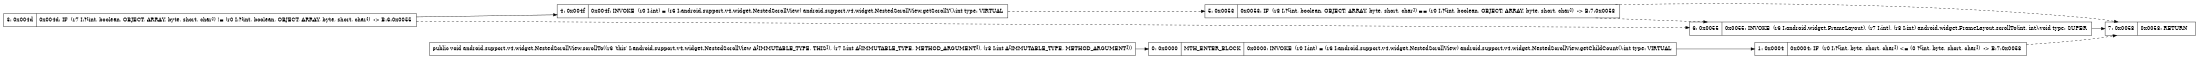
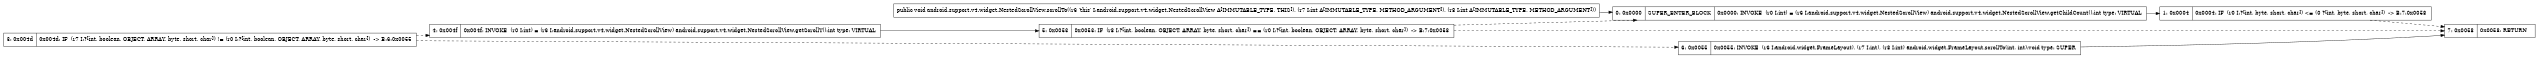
(1105, 11) -> (958, 31)
(485, 16) -> (421, 36)
(1650, 20) -> (1544, 23)
(1213, 49) -> (1680, 13)
